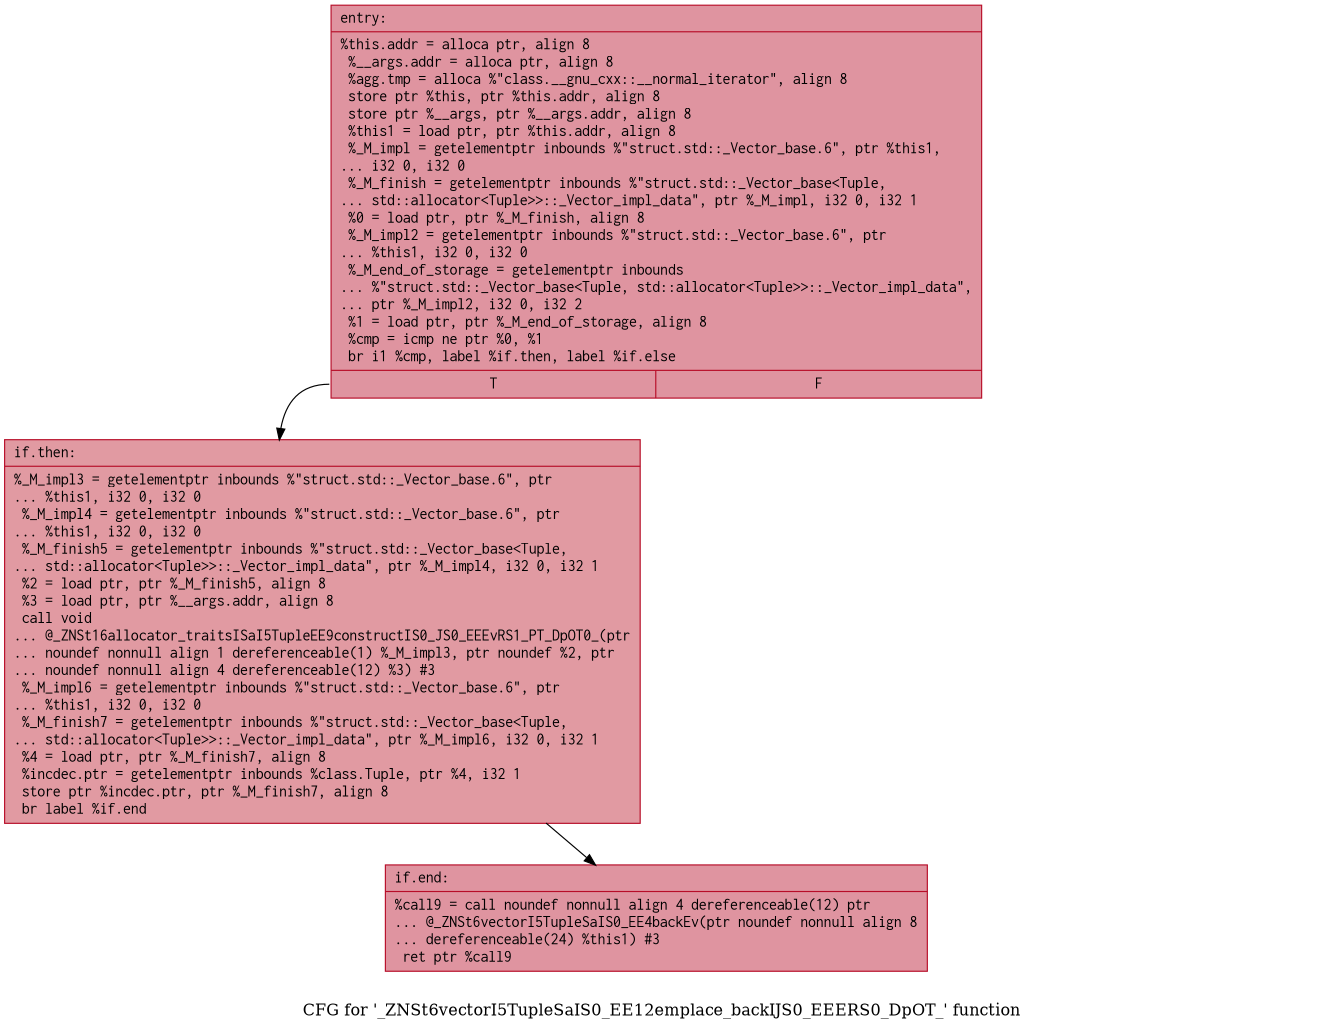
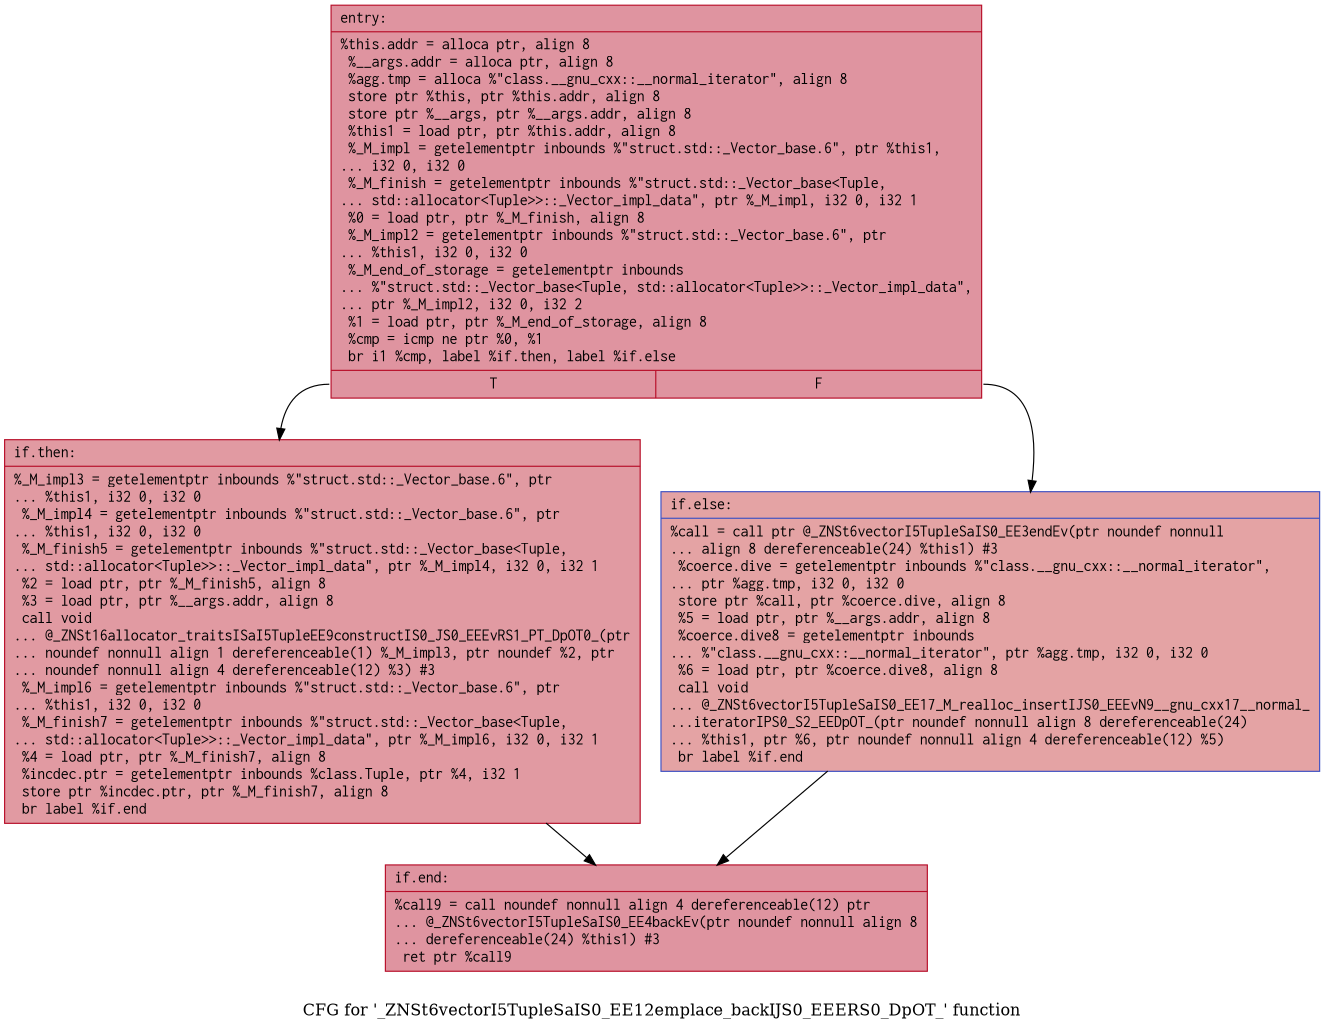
none -> (990, 632)
